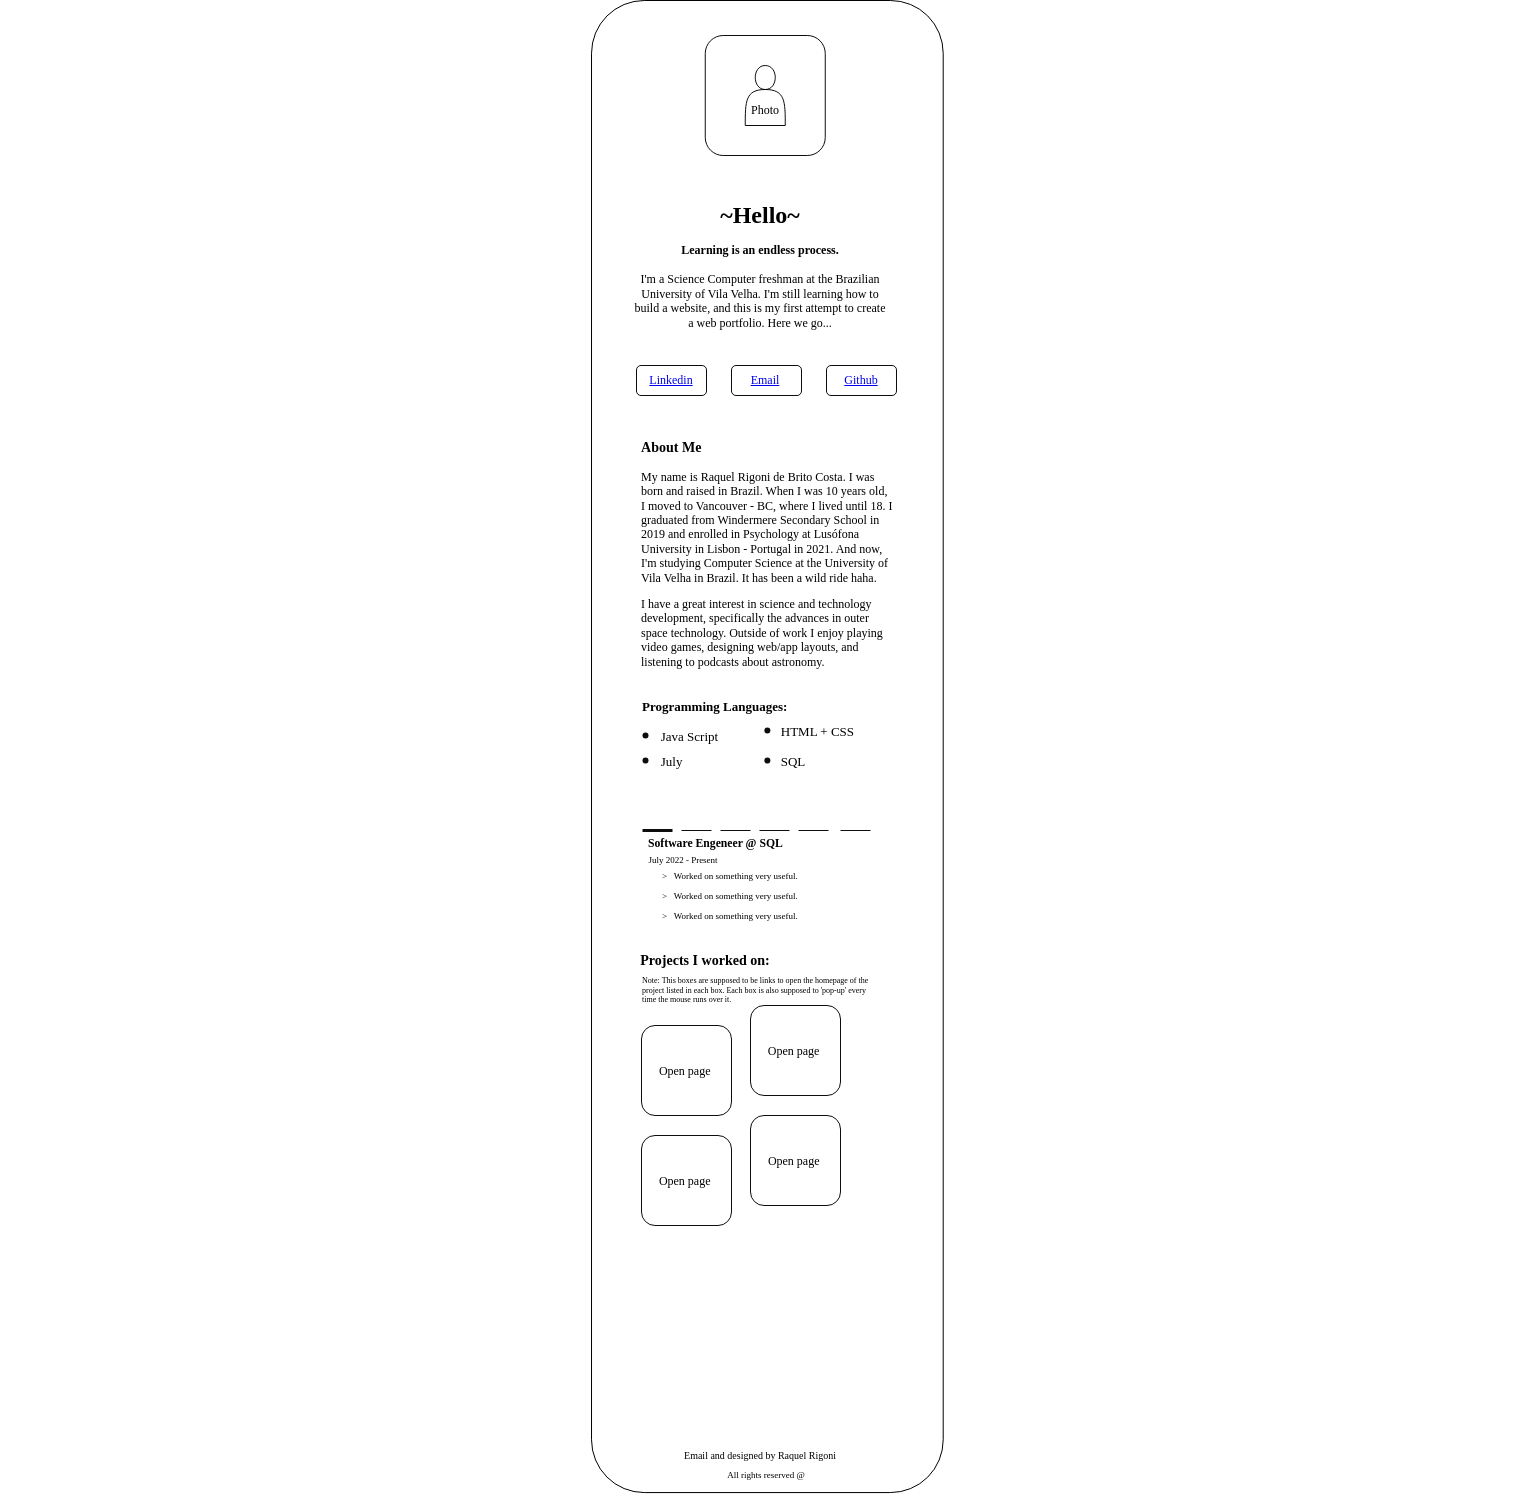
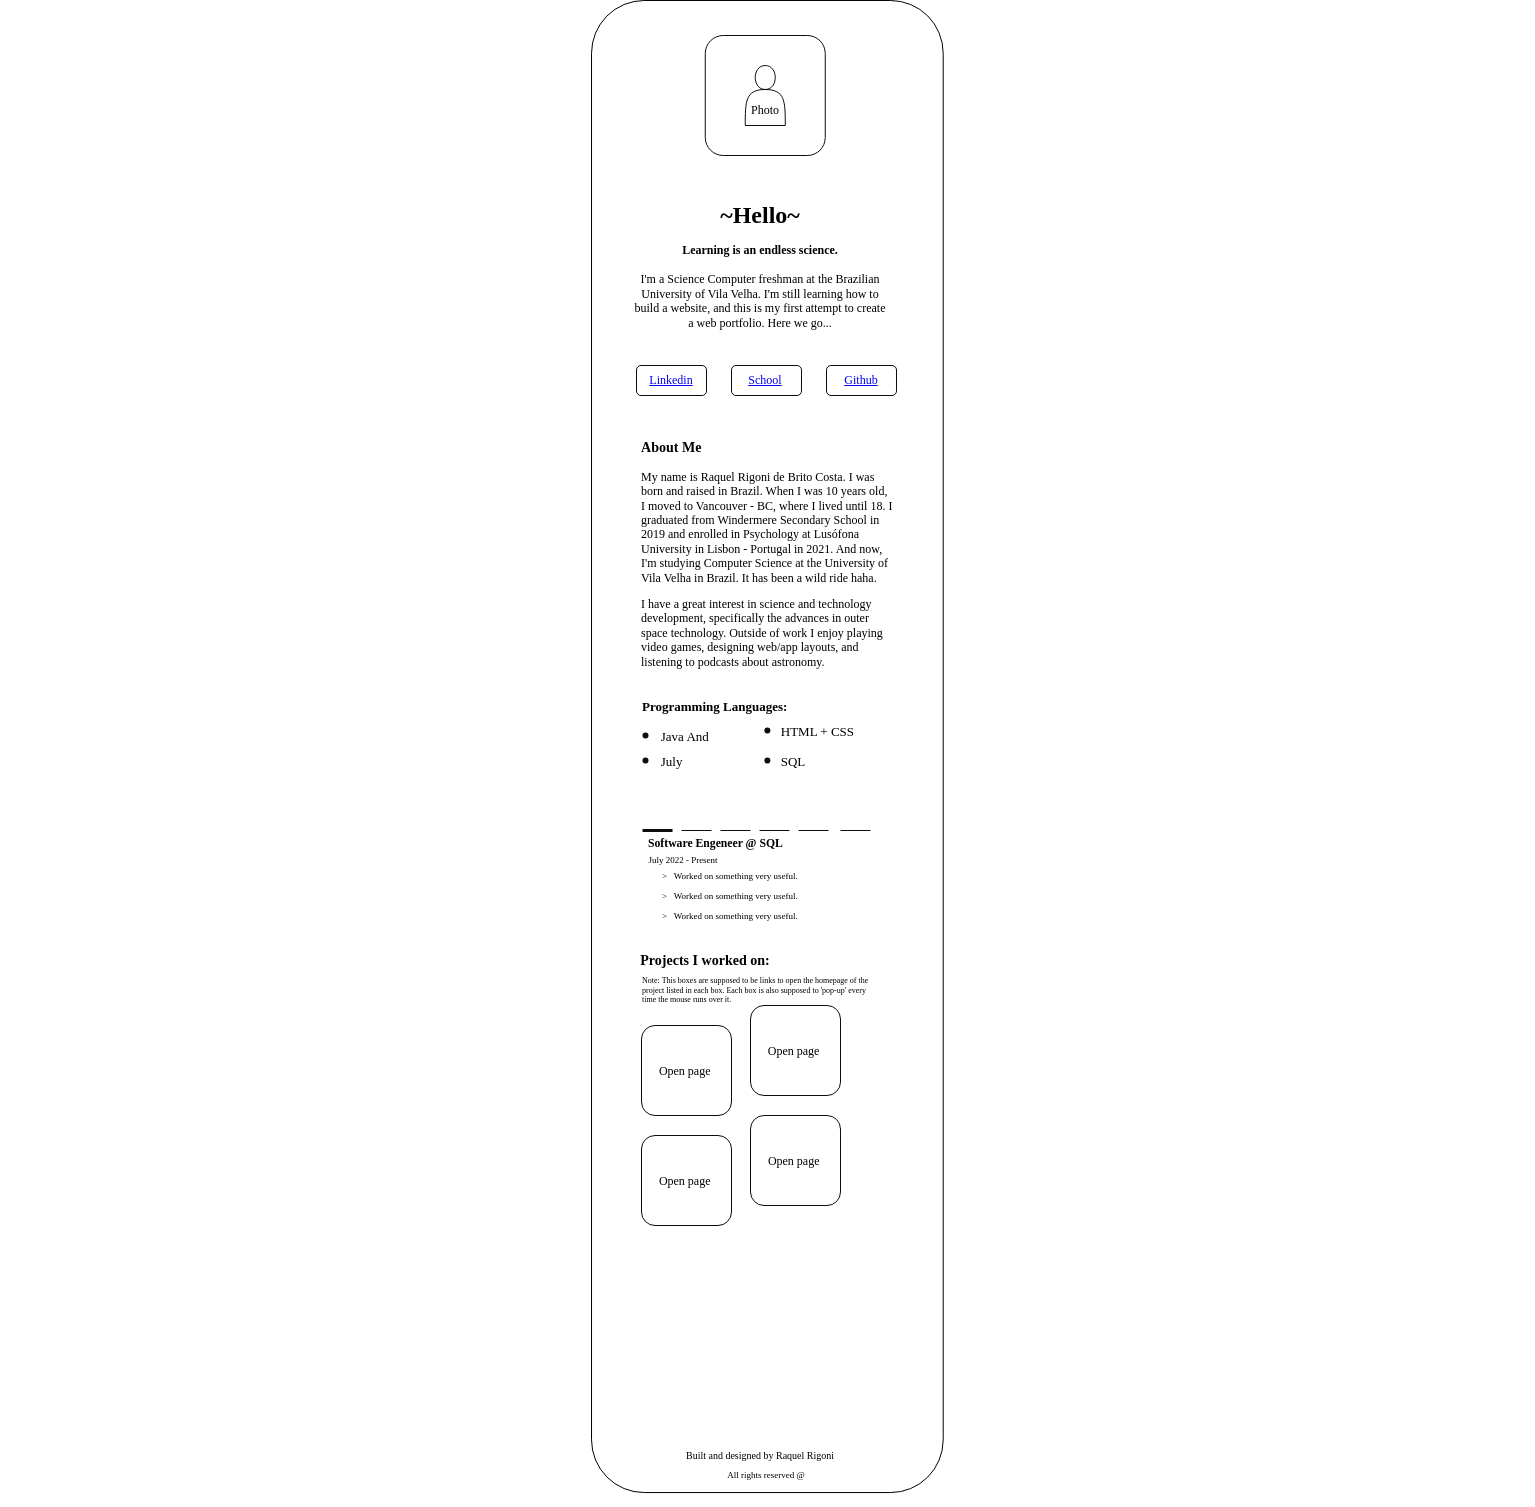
(761, 251) -> (761, 251)
(766, 381) -> (766, 381)
(697, 736) -> (688, 736)
(761, 1456) -> (761, 1456)
